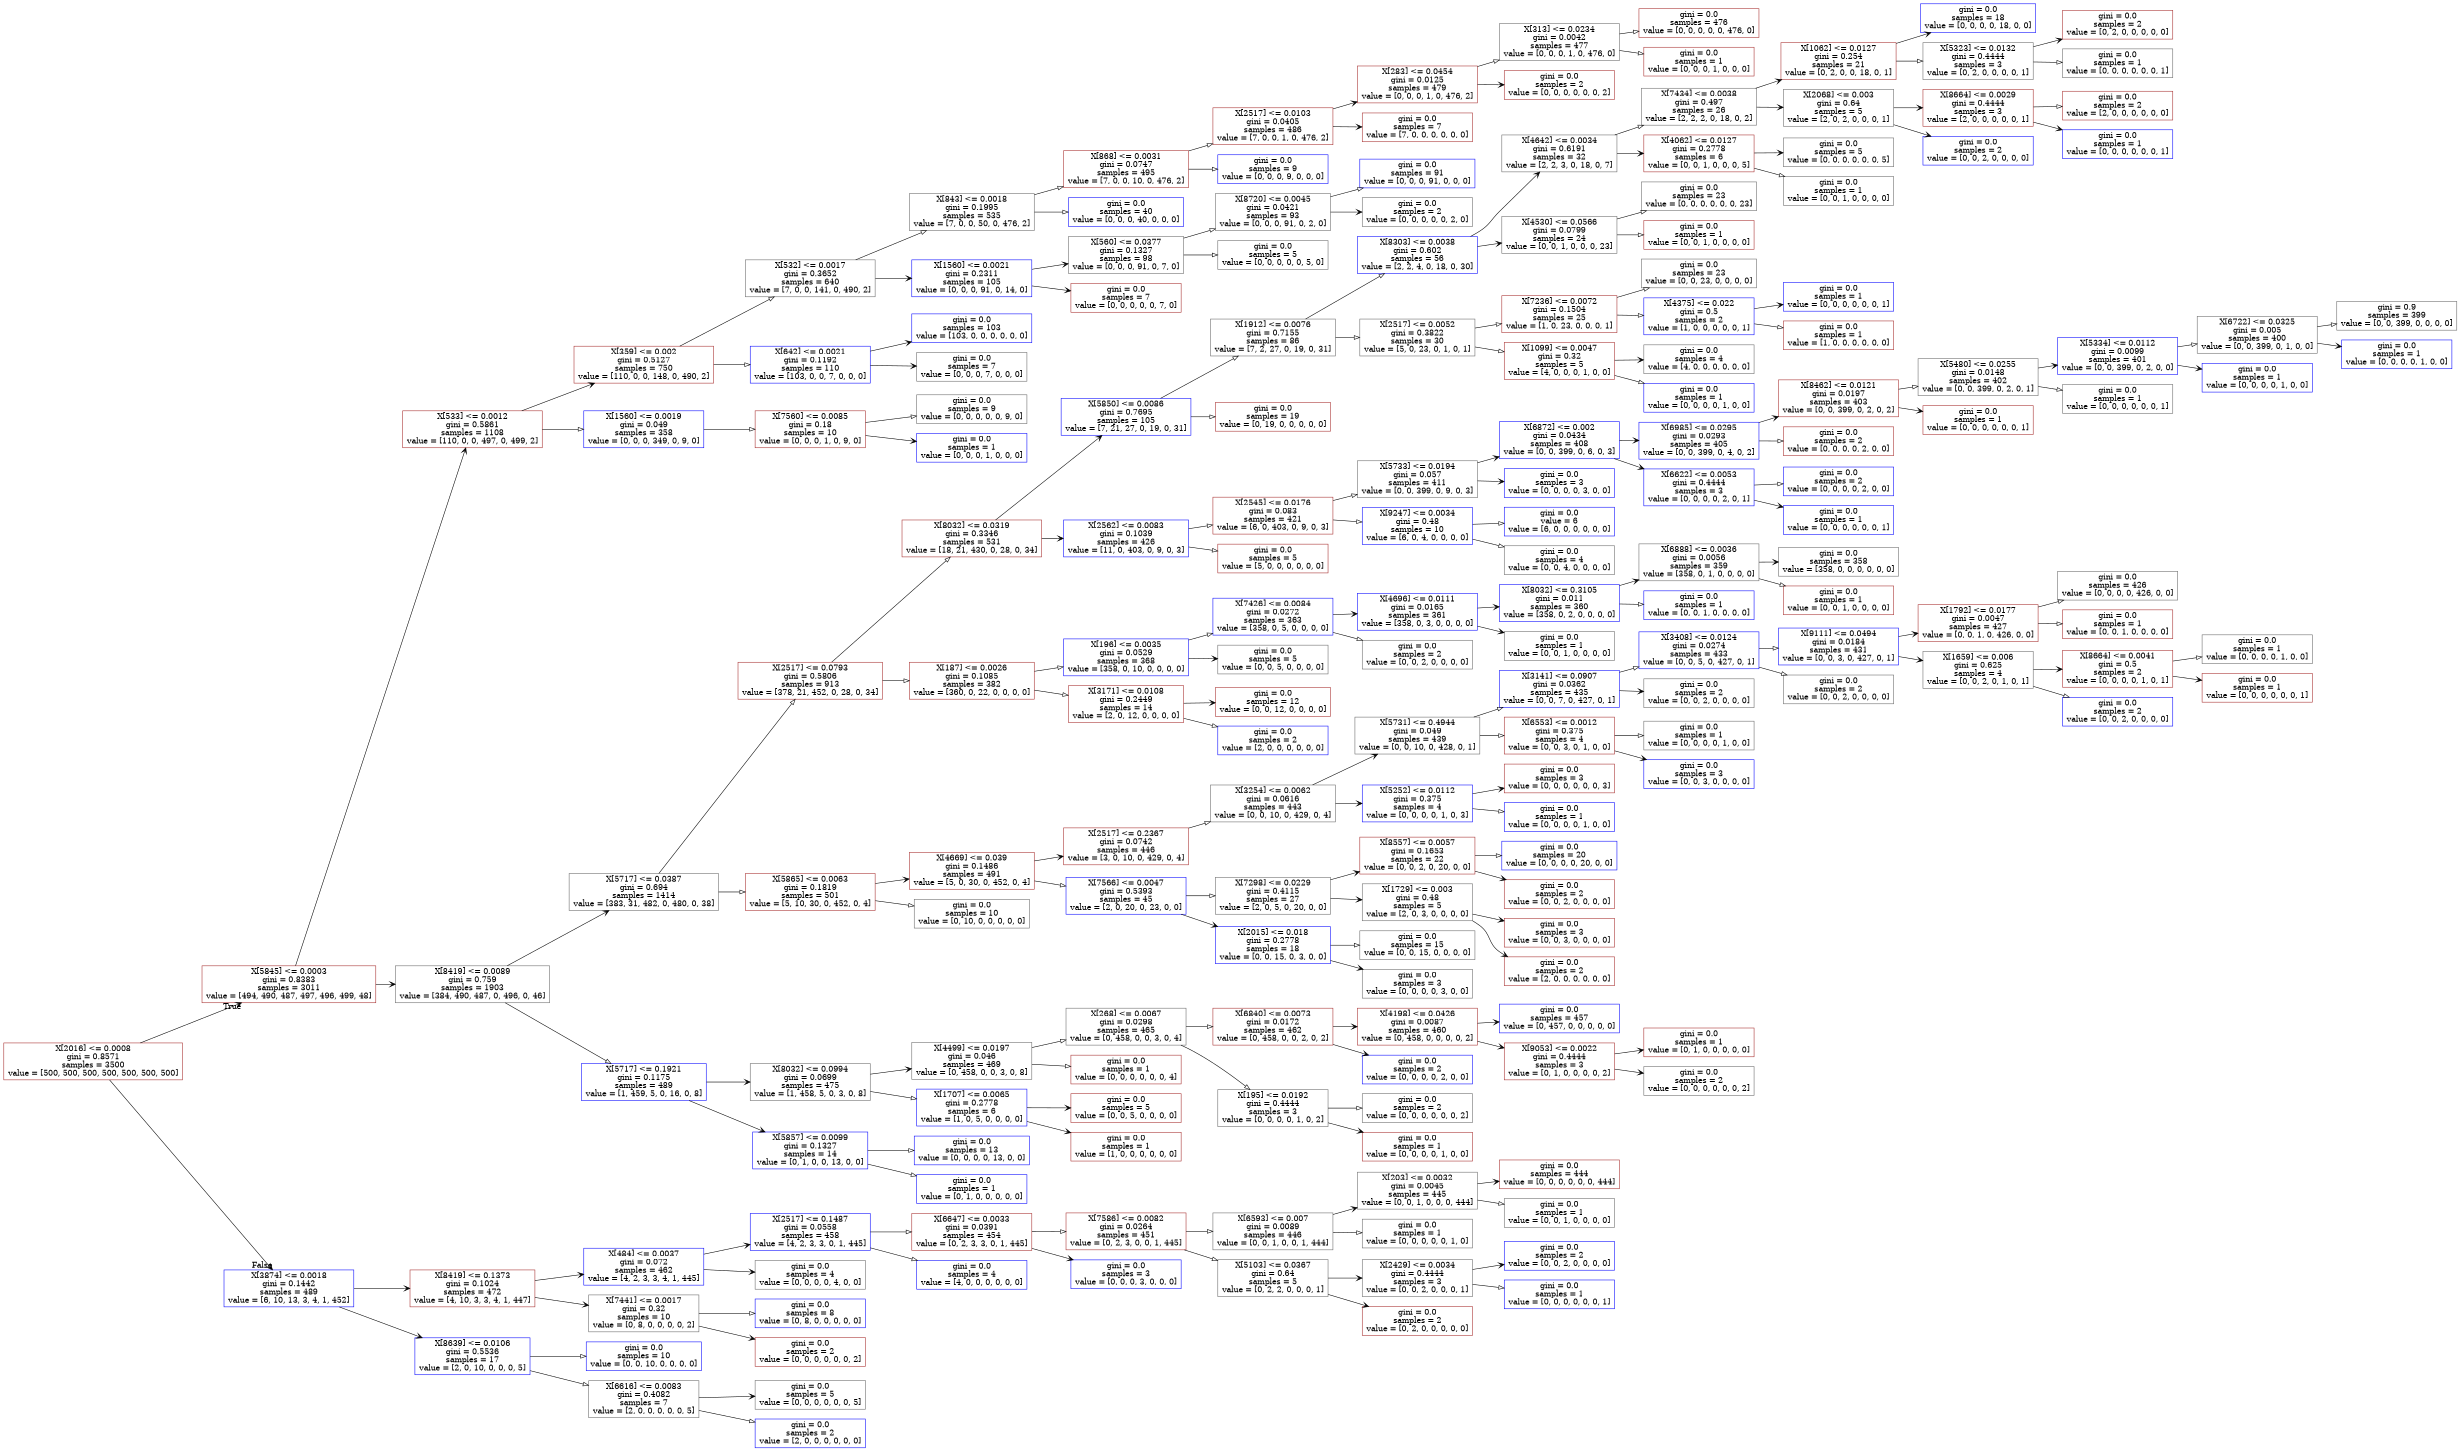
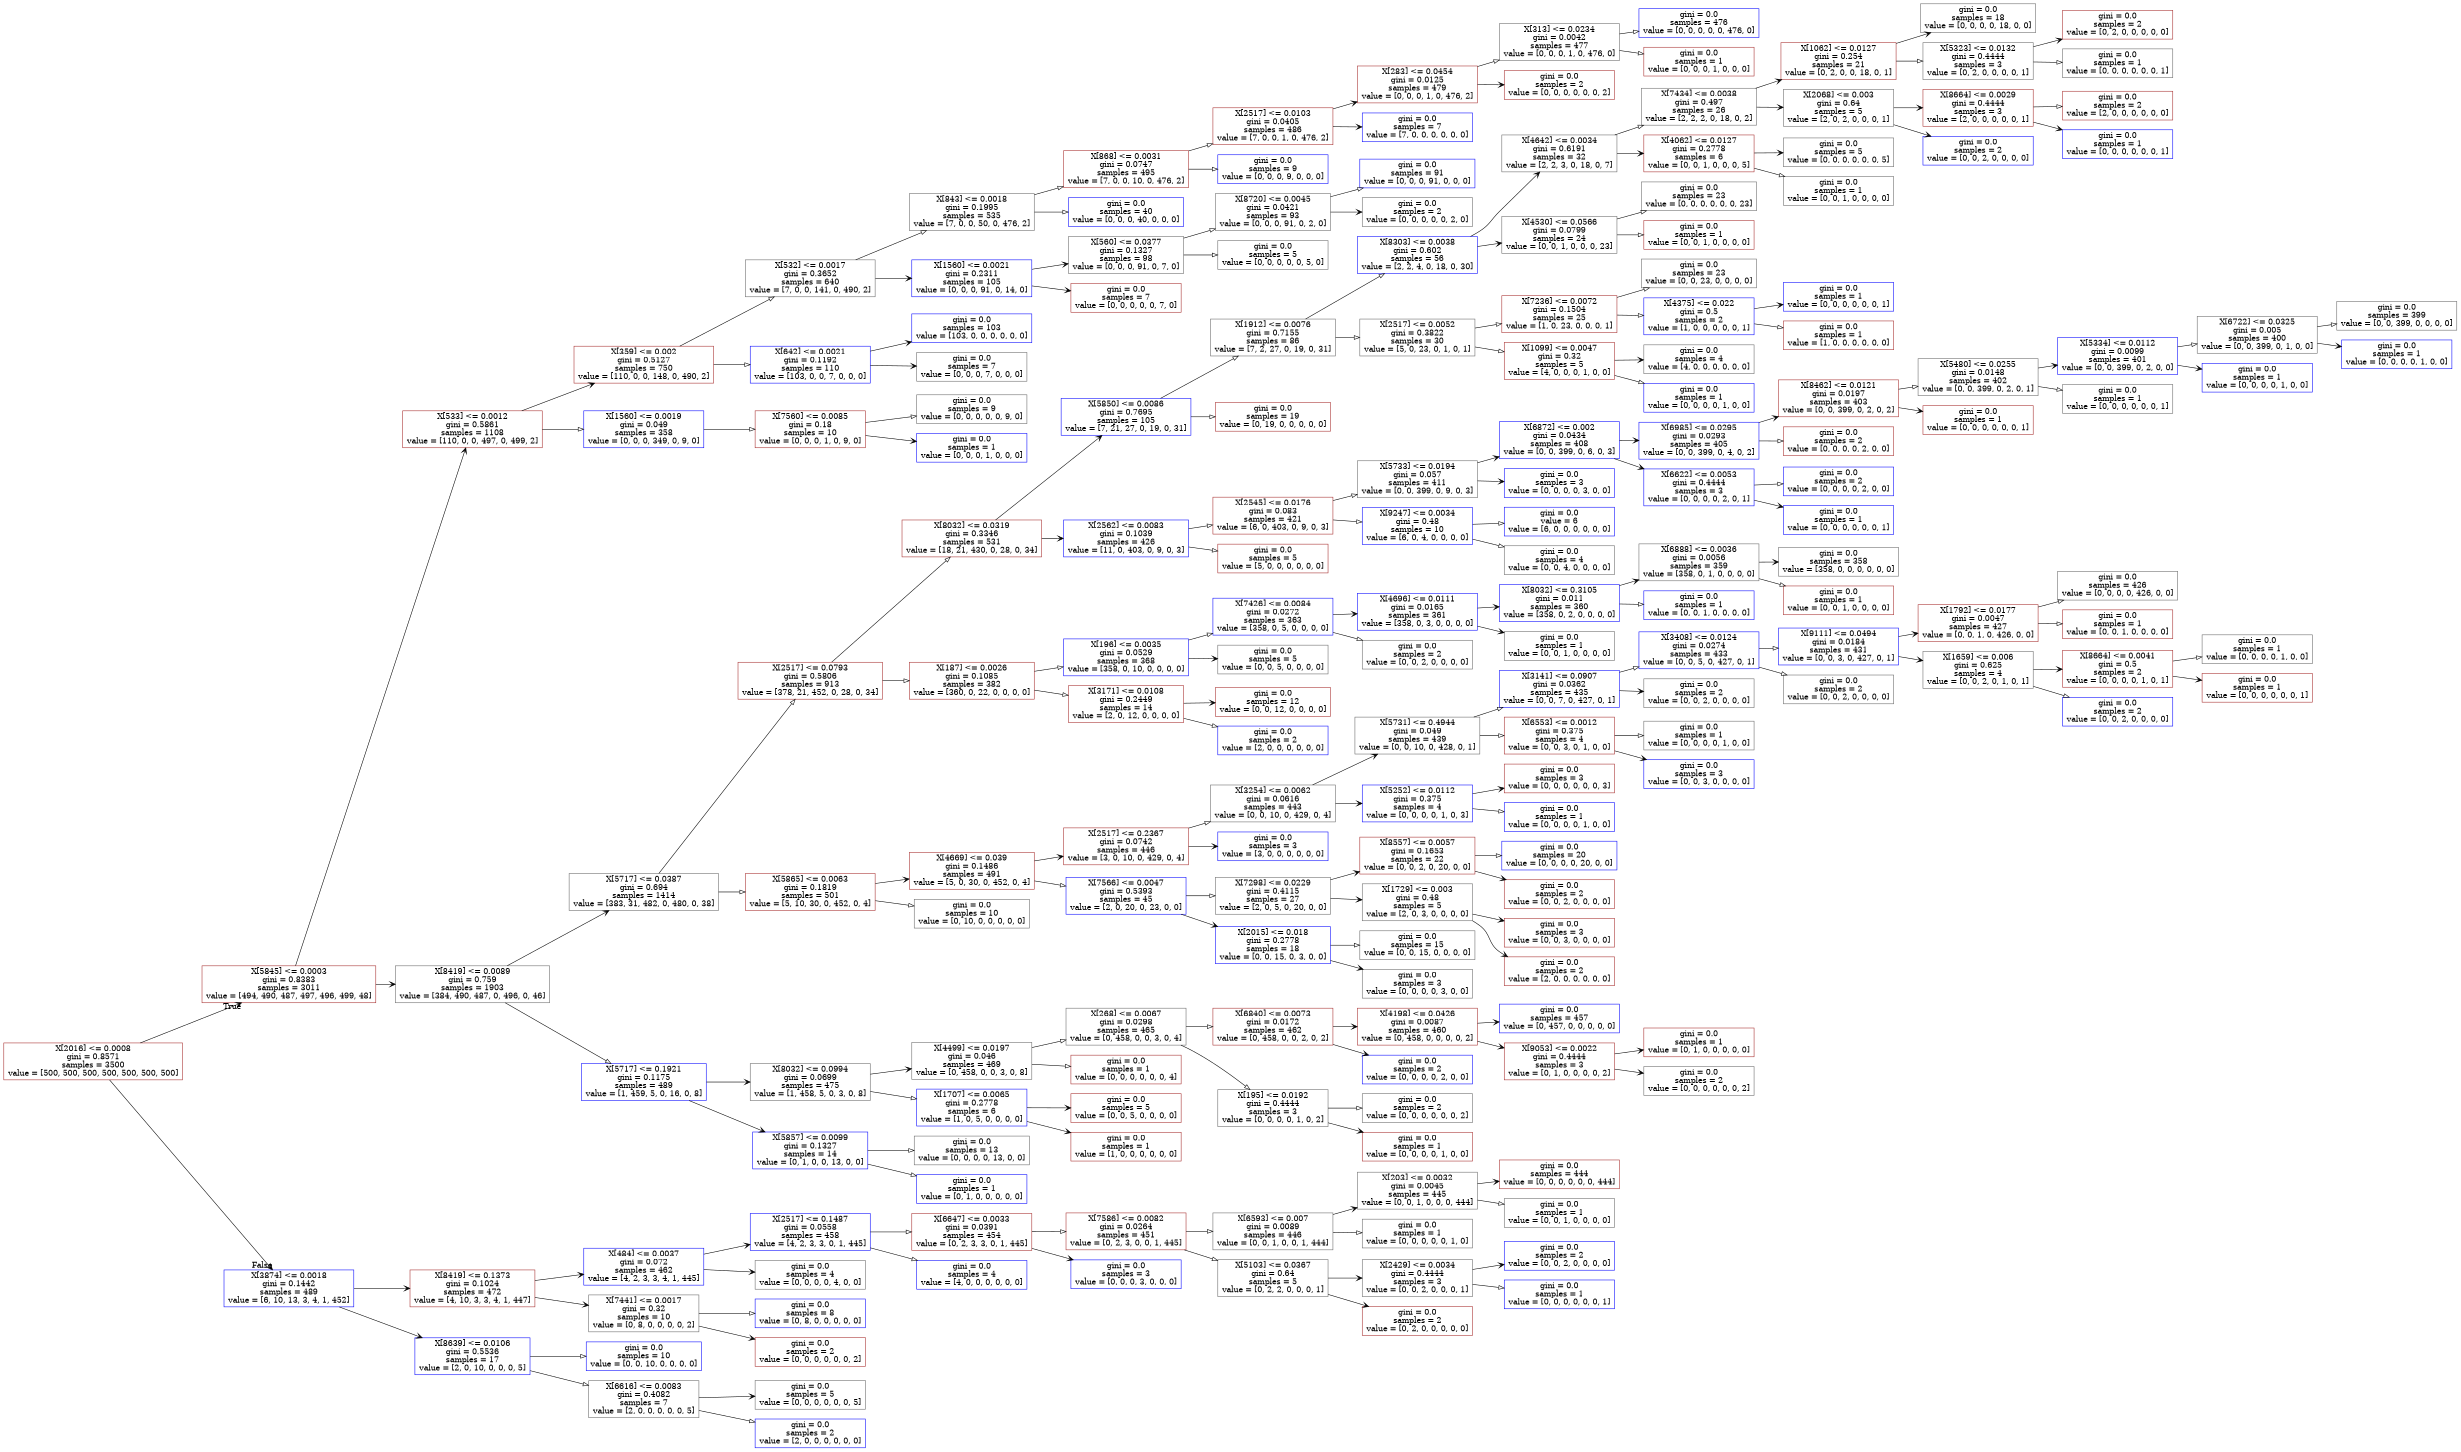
(1978, 18) -> (1978, 18)
(1699, 23) -> (1699, 23)
(1417, 127) -> (1417, 127)
(2397, 316) -> (2397, 316)
none -> (1273, 846)
(972, 1150) -> (972, 1150)
